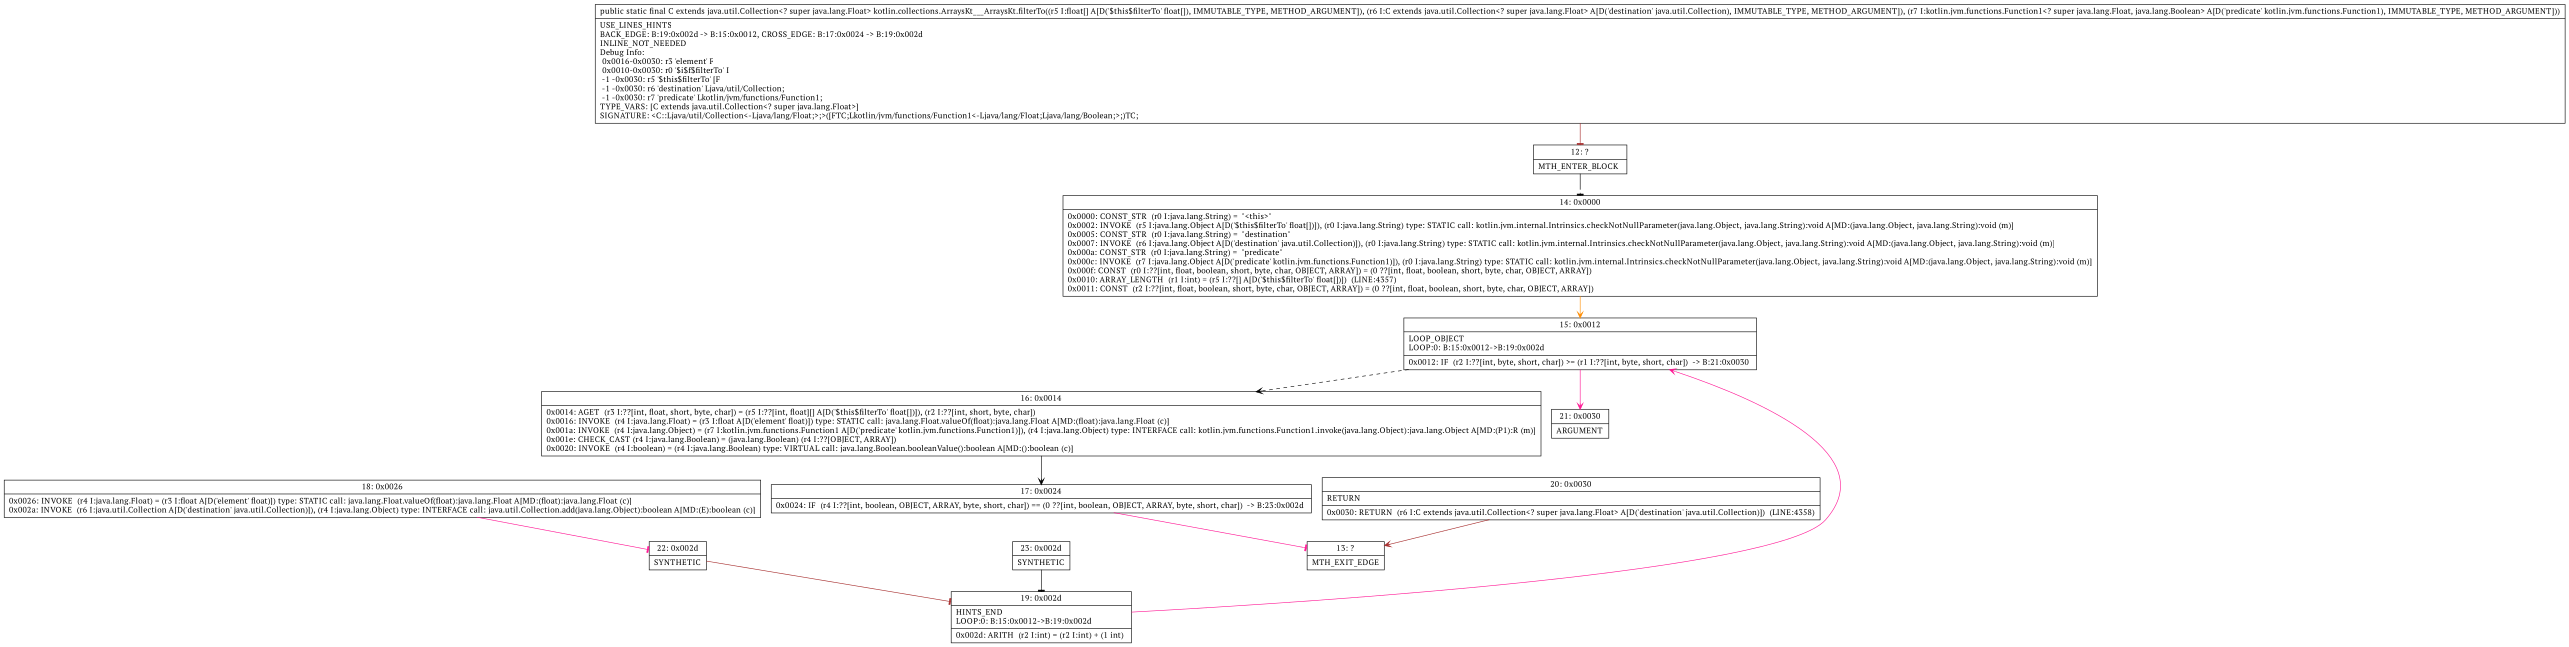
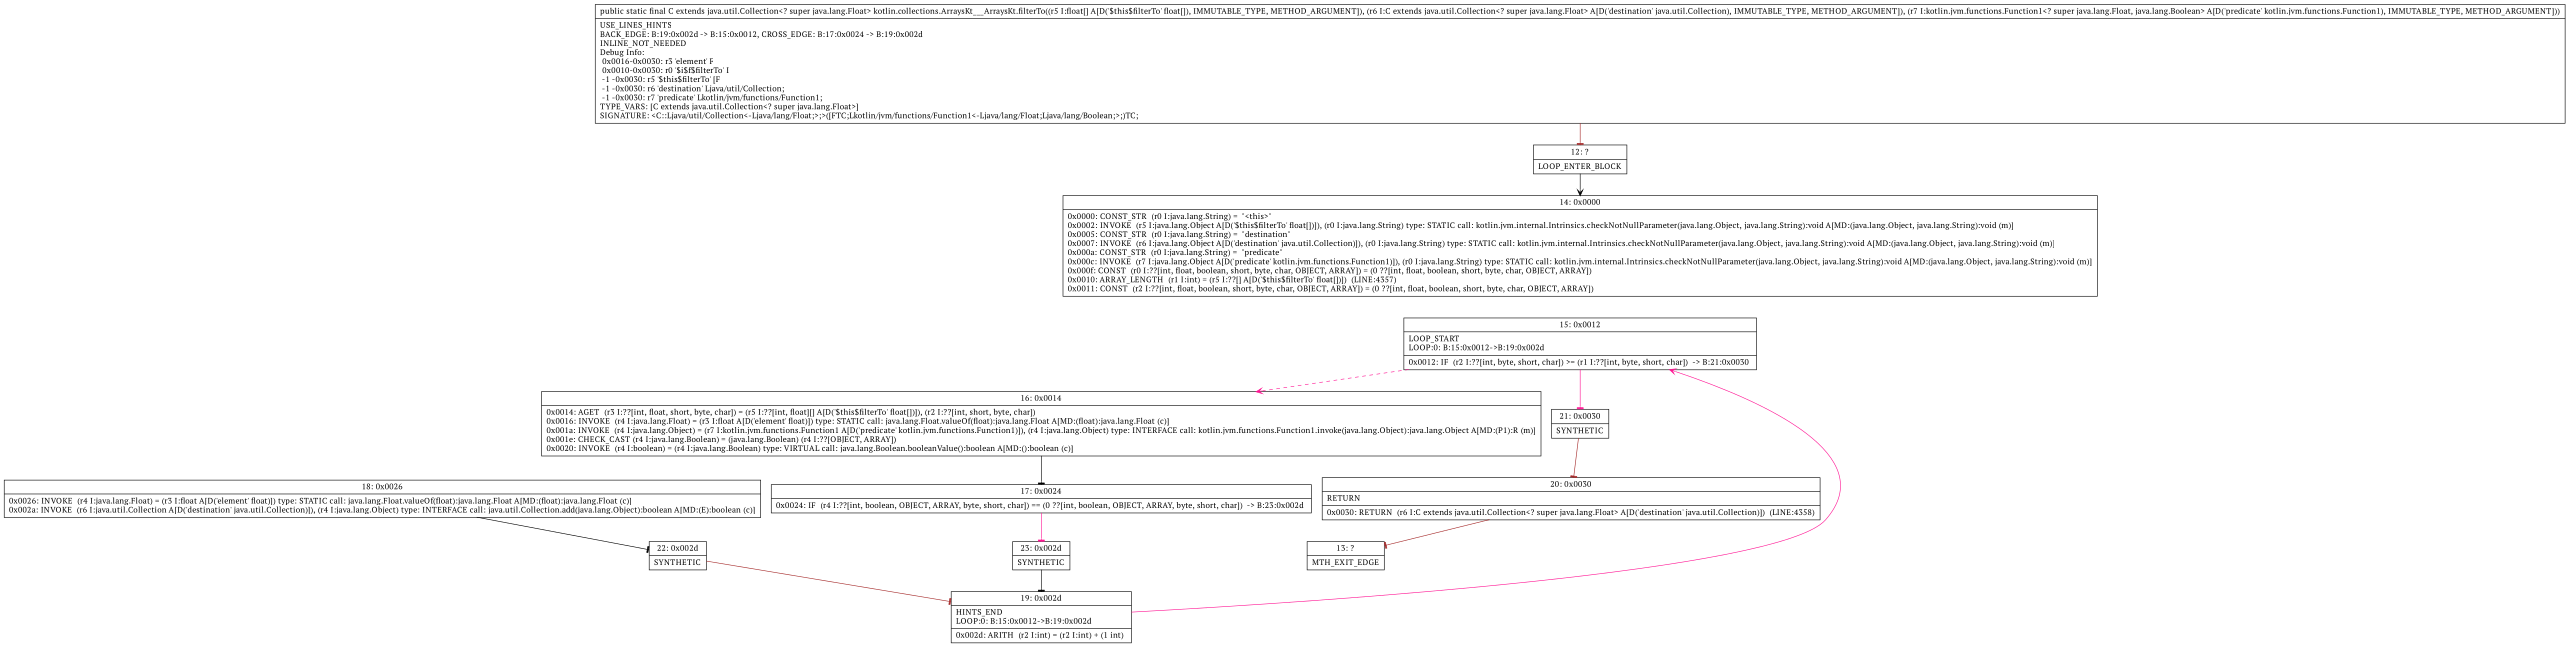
(1578, 166) -> (1580, 166)
(1580, 182) -> (1580, 182)
(1580, 304) -> none
(1437, 339) -> (1434, 339)
(1336, 380) -> (1336, 380)
(1580, 388) -> (1580, 388)
(1580, 431) -> (1580, 431)
none -> (1576, 456)
(1041, 469) -> (1041, 469)
(1209, 530) -> (1041, 526)
(1438, 532) -> (1438, 532)
(561, 533) -> (561, 533)
